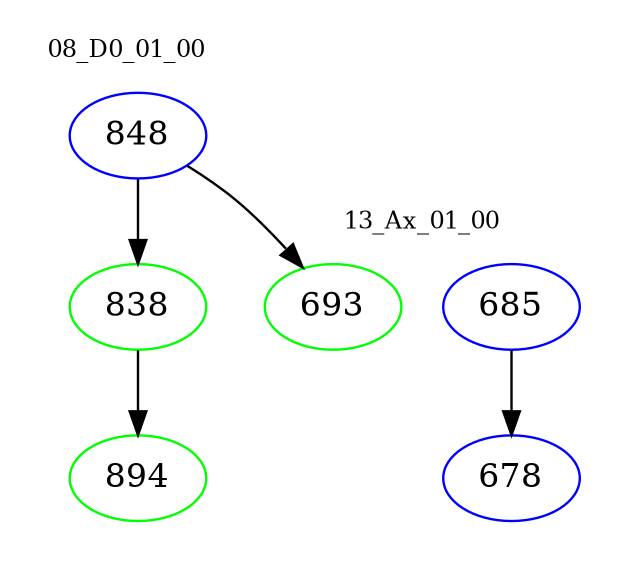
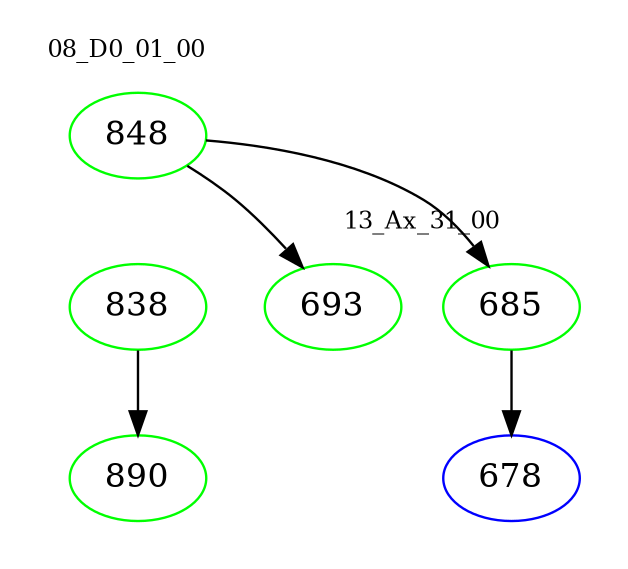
(138, 136) -> (138, 136)
(138, 210) -> (351, 168)
(422, 222) -> (422, 222)
(512, 307) -> (512, 307)
(138, 478) -> (138, 478)
